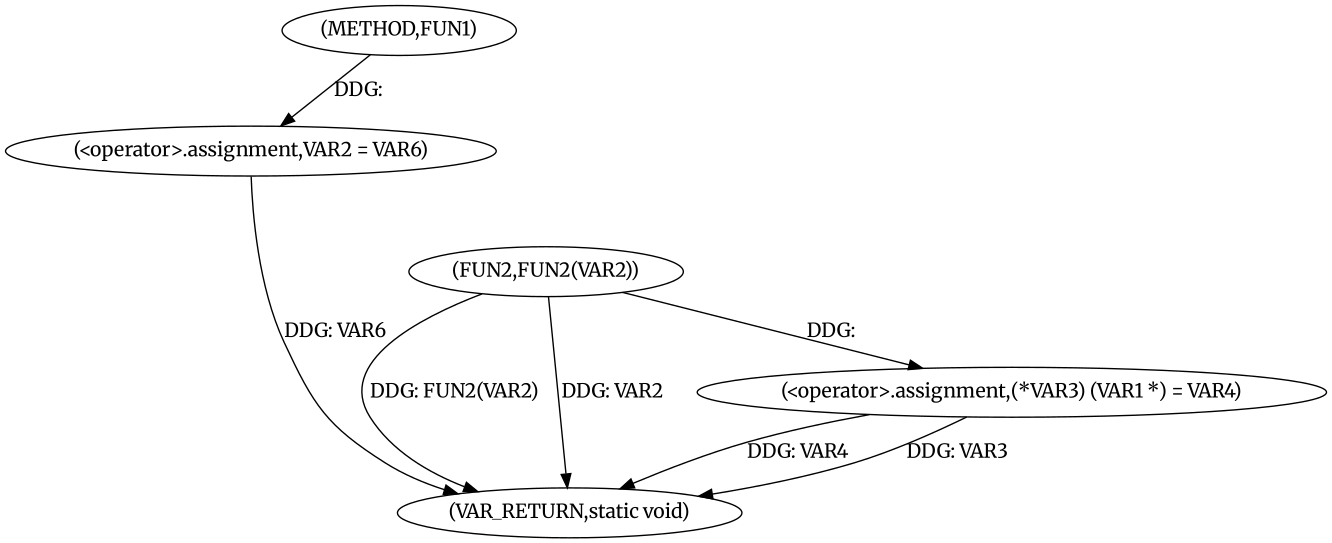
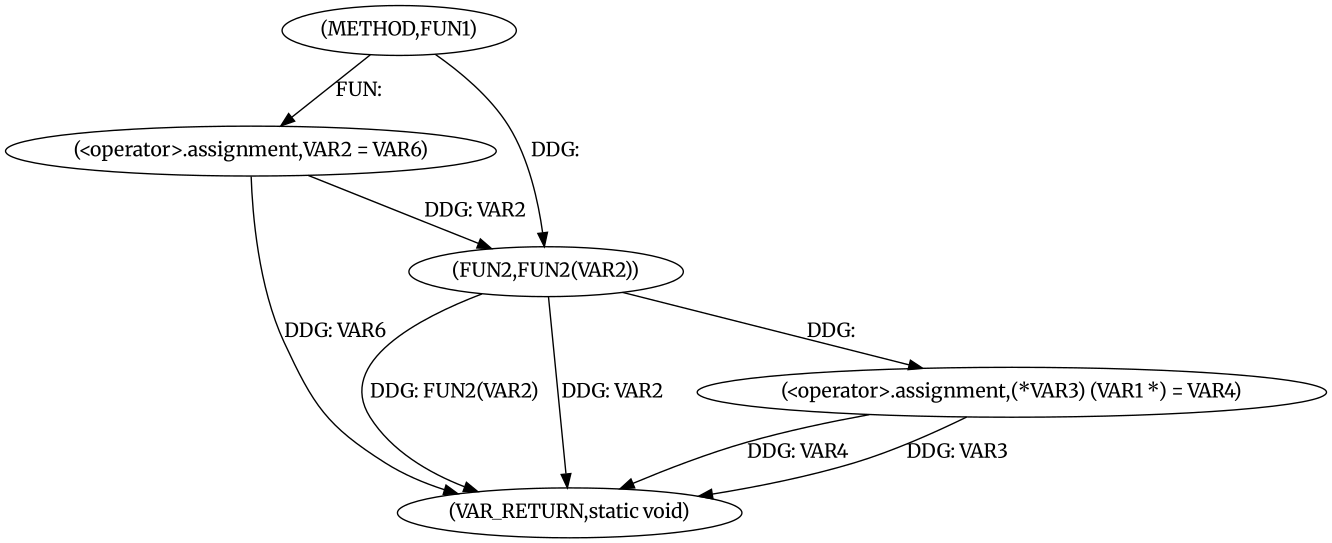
(361, 91) -> (361, 91)
none -> (511, 130)
none -> (393, 209)
